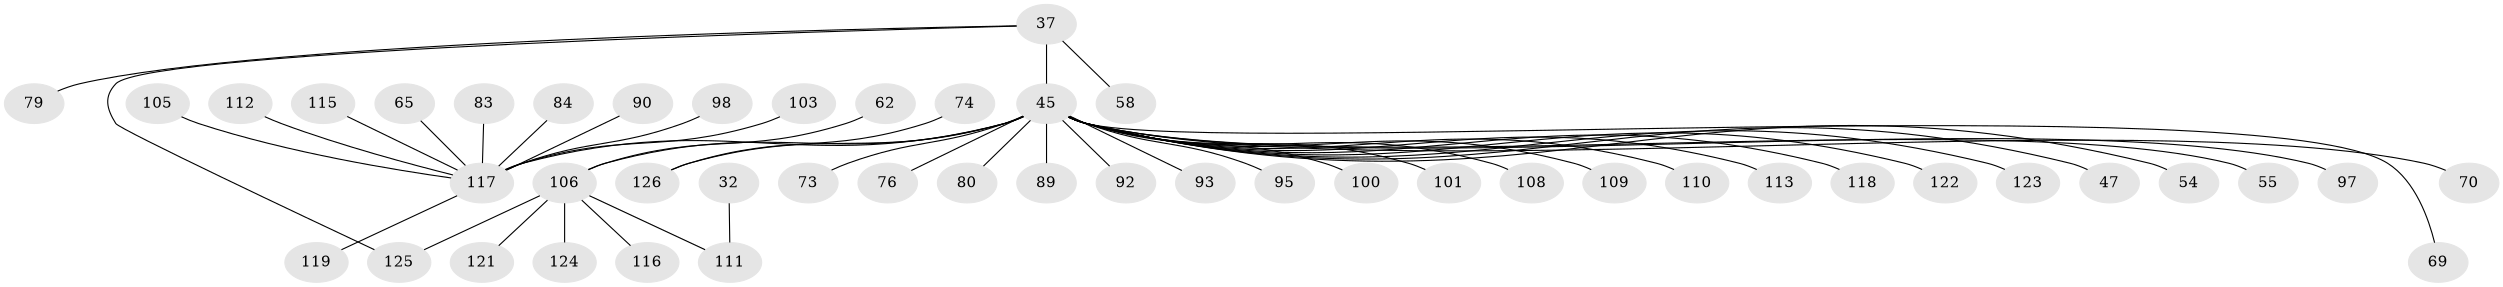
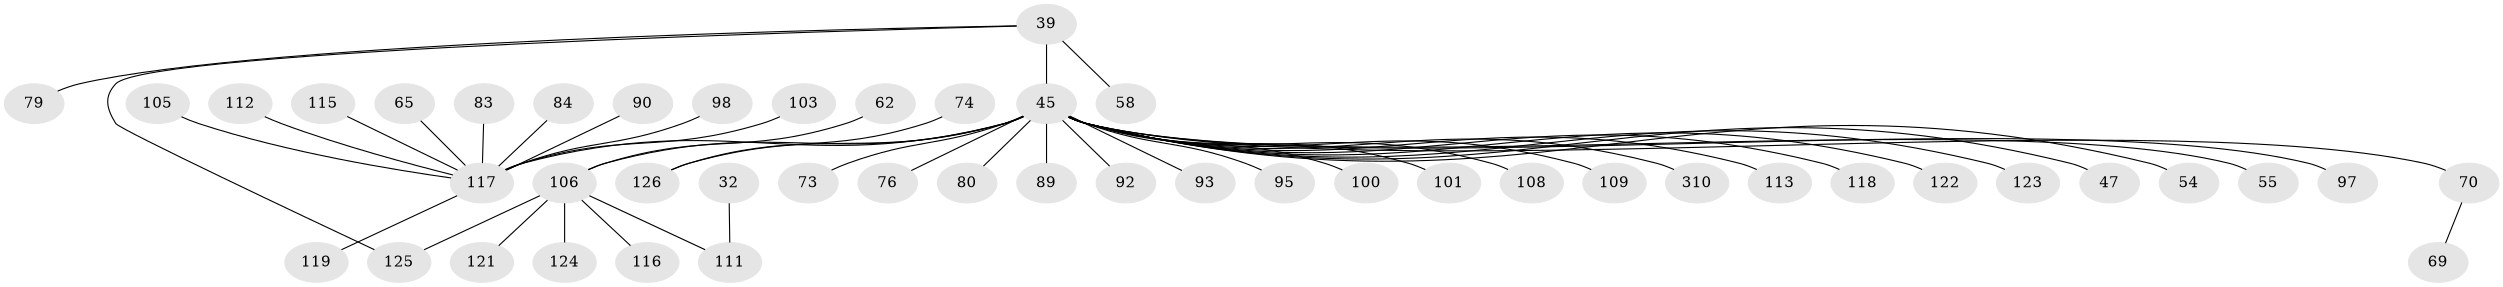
(1047, 24) -> (1047, 24)
(1989, 126) -> (2454, 223)
(1697, 183) -> (1697, 183)
